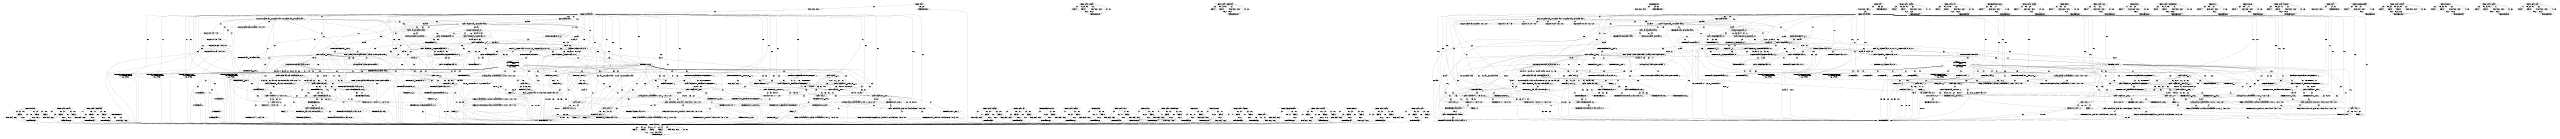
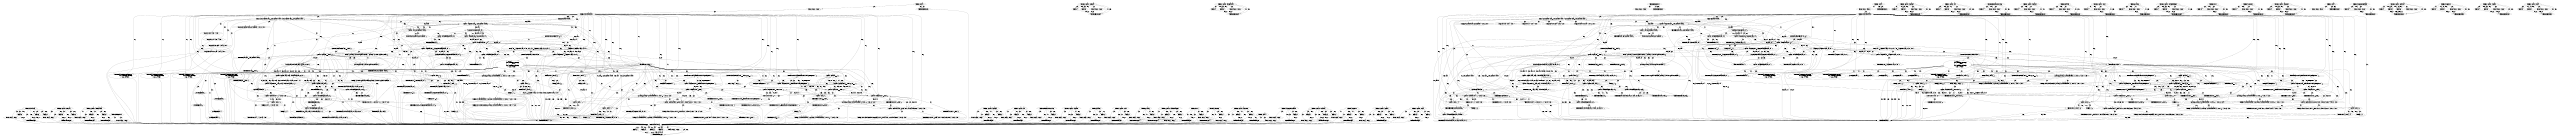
(1455, 111) -> (1455, 111)
